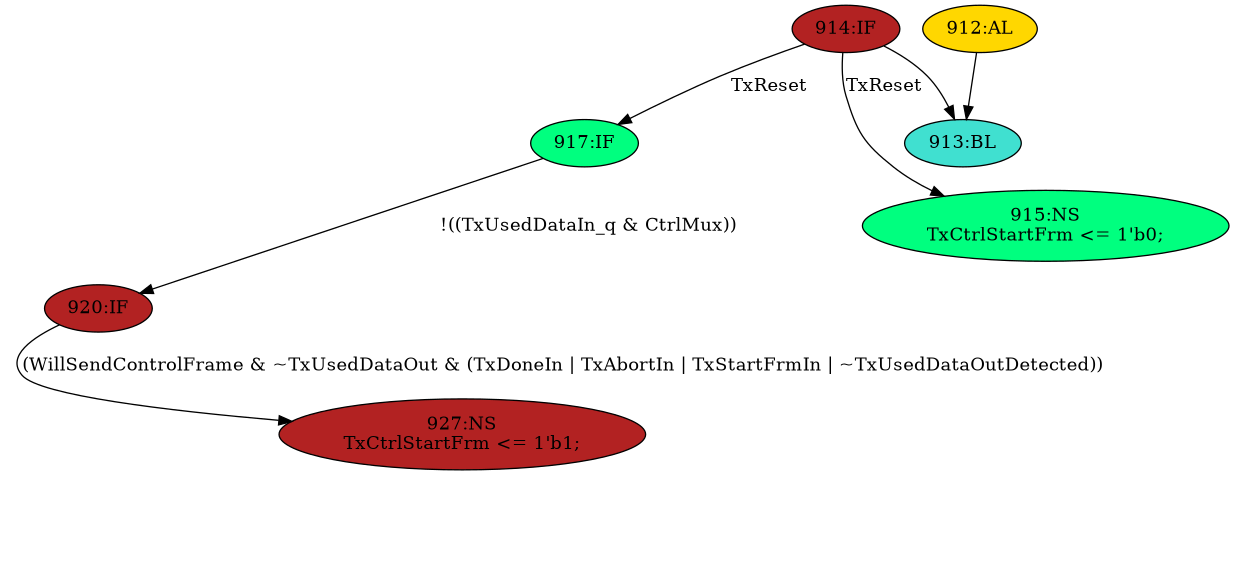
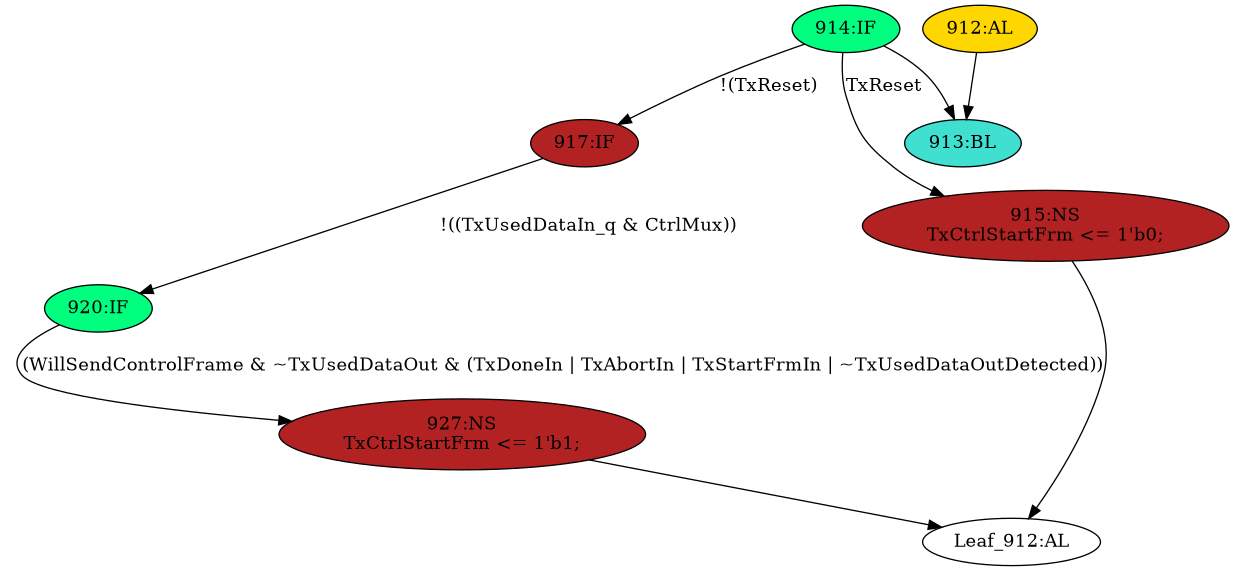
(846, 29) -> (846, 29)
(769, 86) -> (769, 86)
(585, 143) -> (585, 143)
(1046, 226) -> (1046, 226)
(98, 308) -> (98, 308)
none -> (1012, 542)
